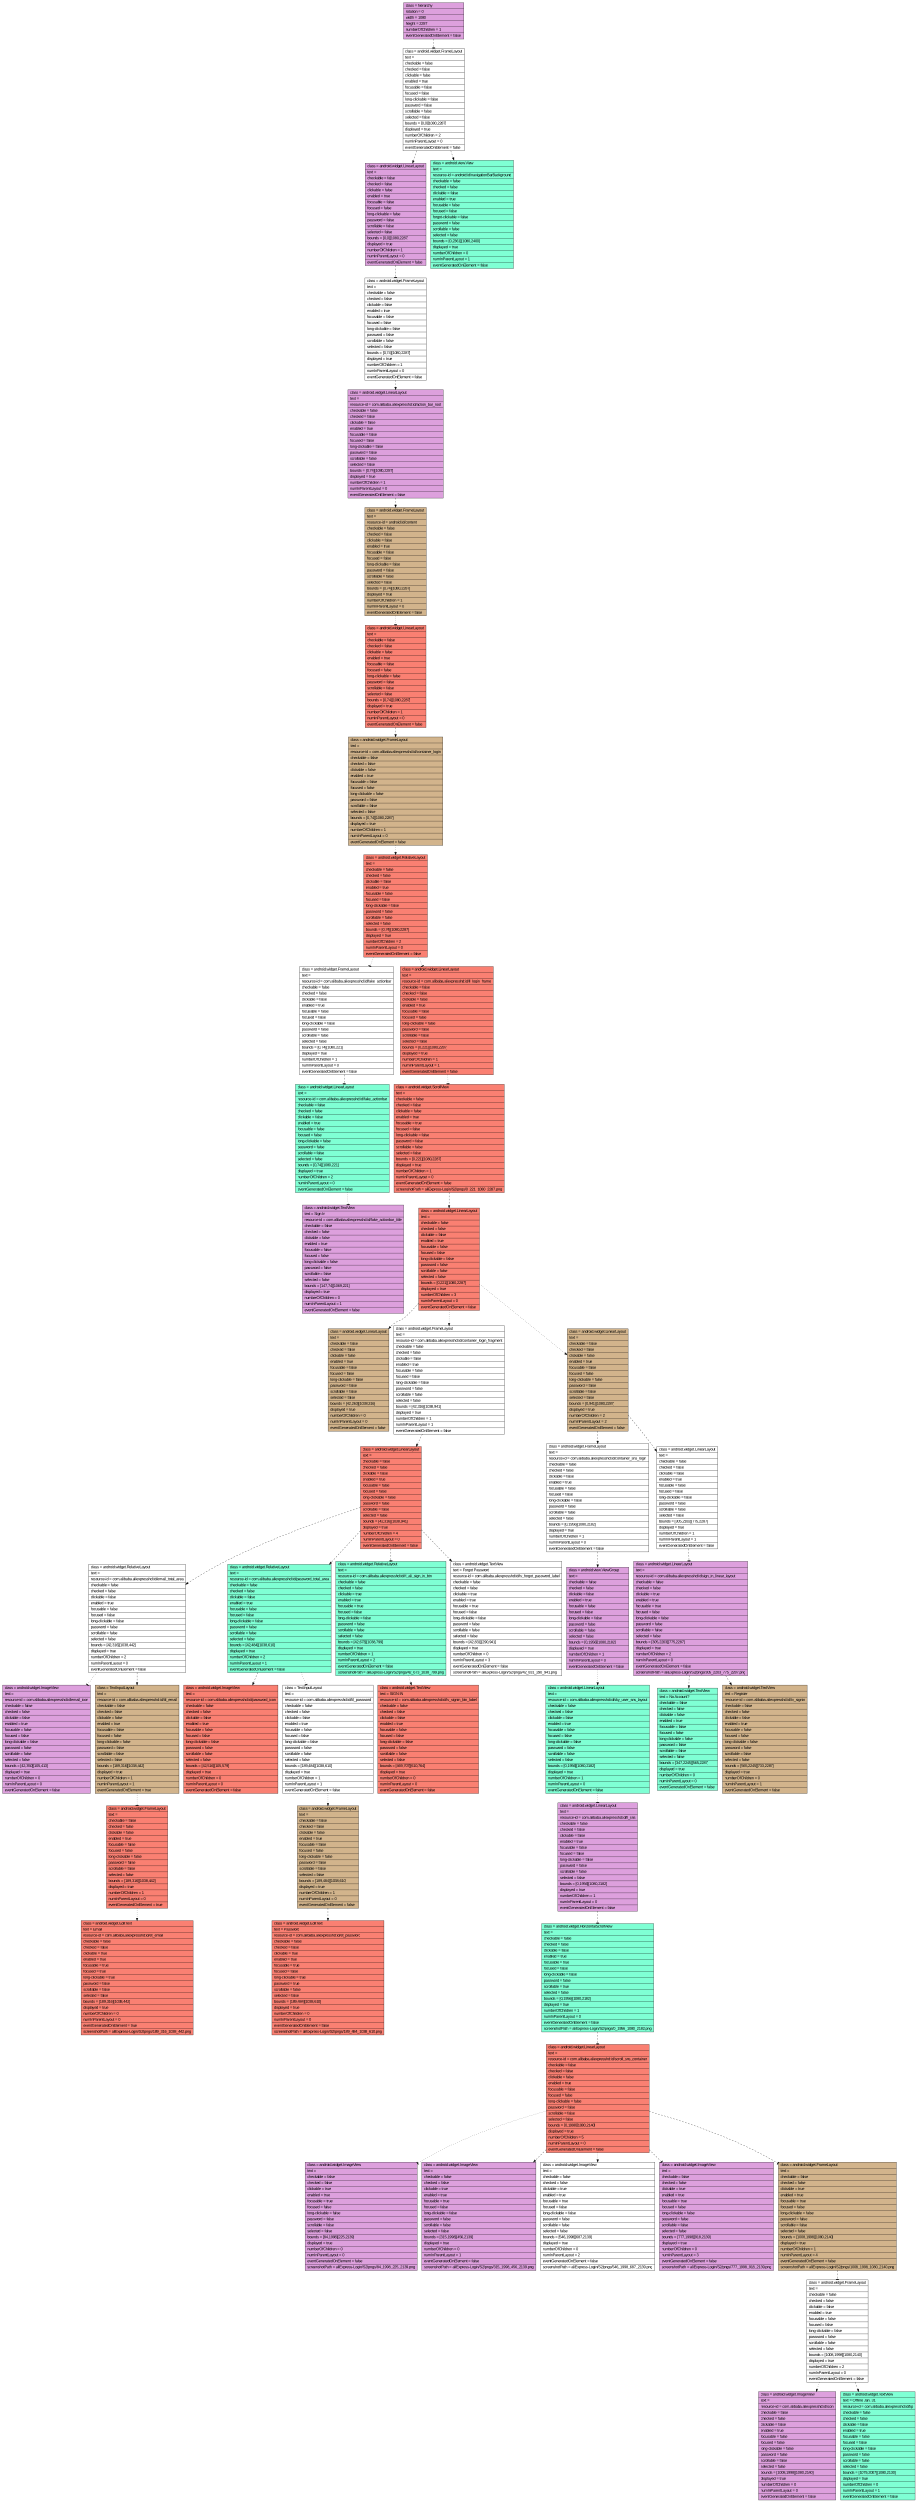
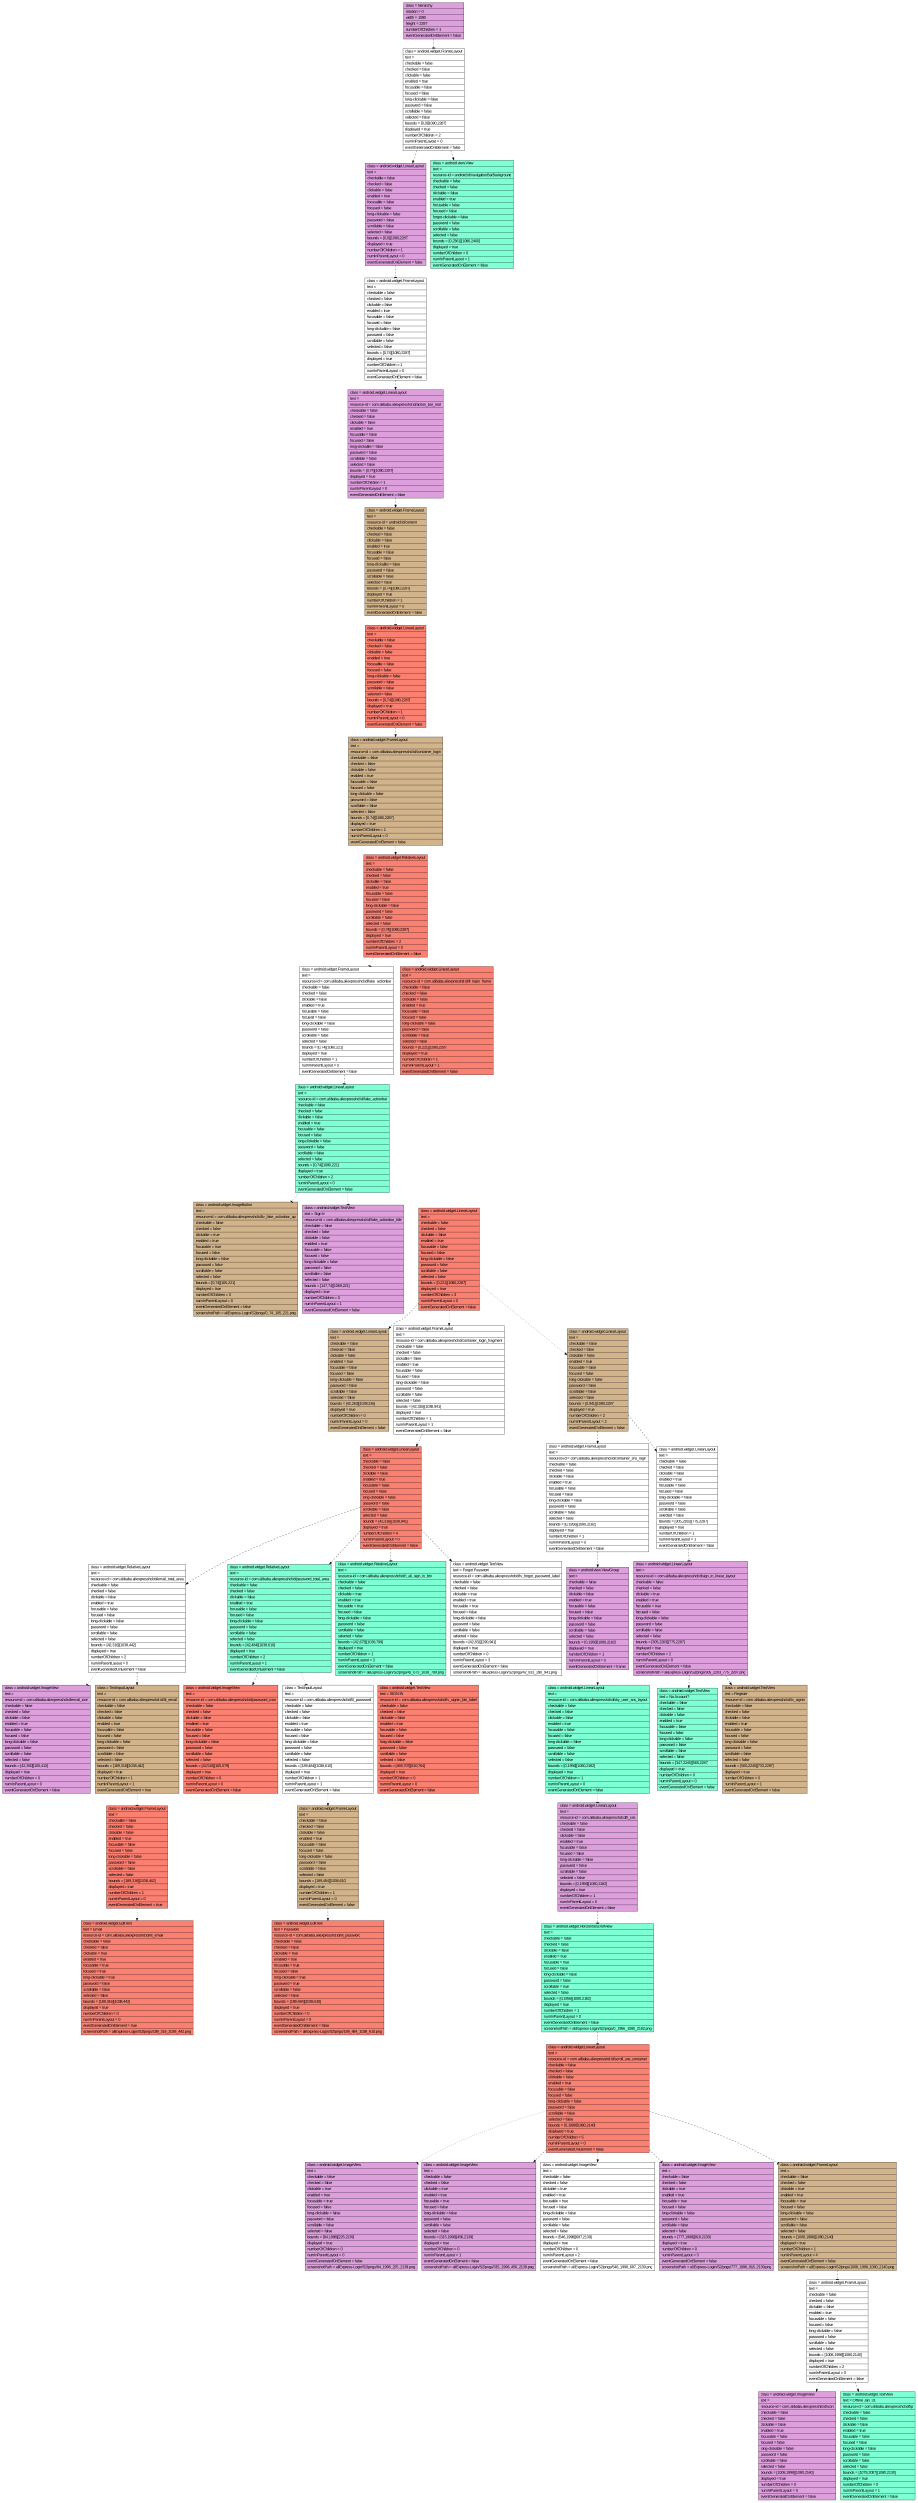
(449, 1138) -> none
none -> (246, 1259)
(597, 1667) -> (598, 1667)
